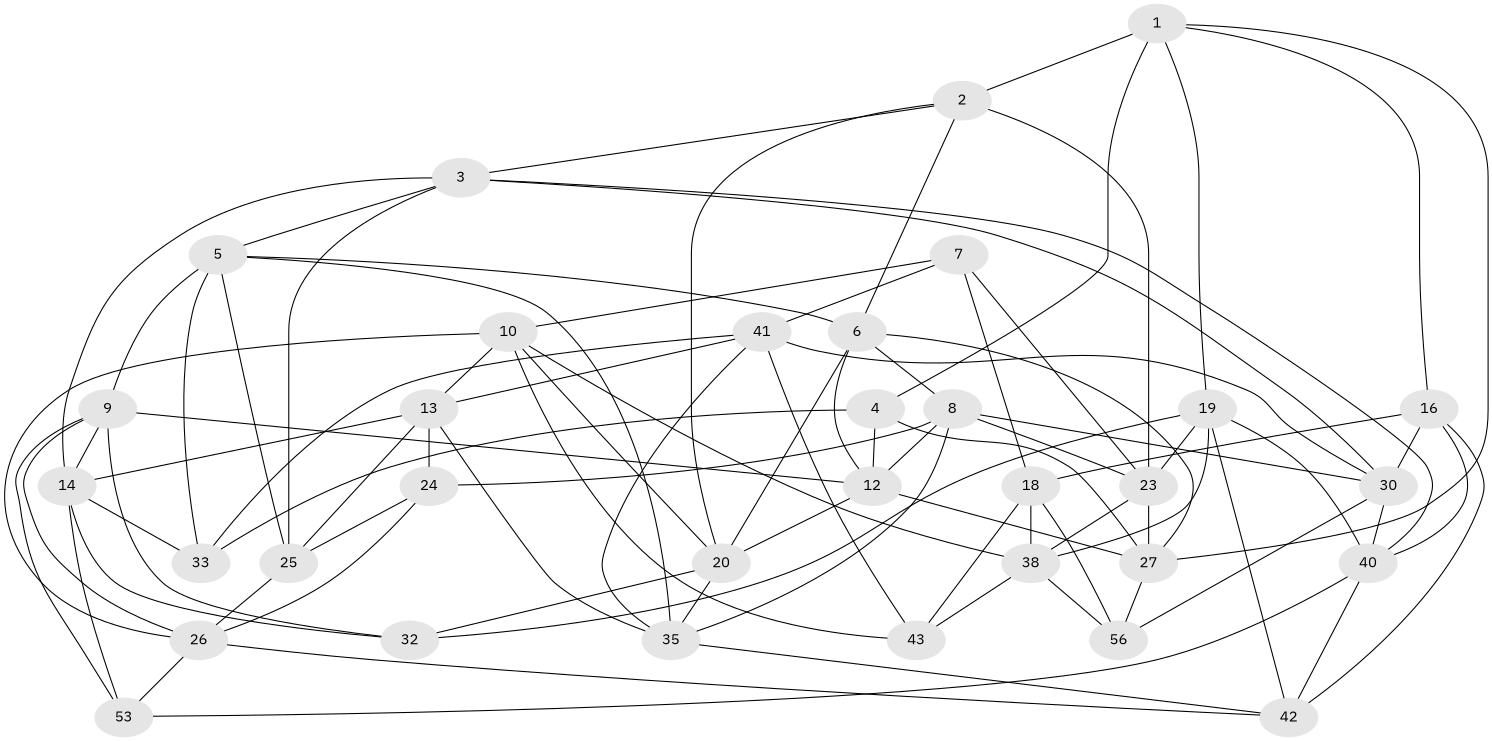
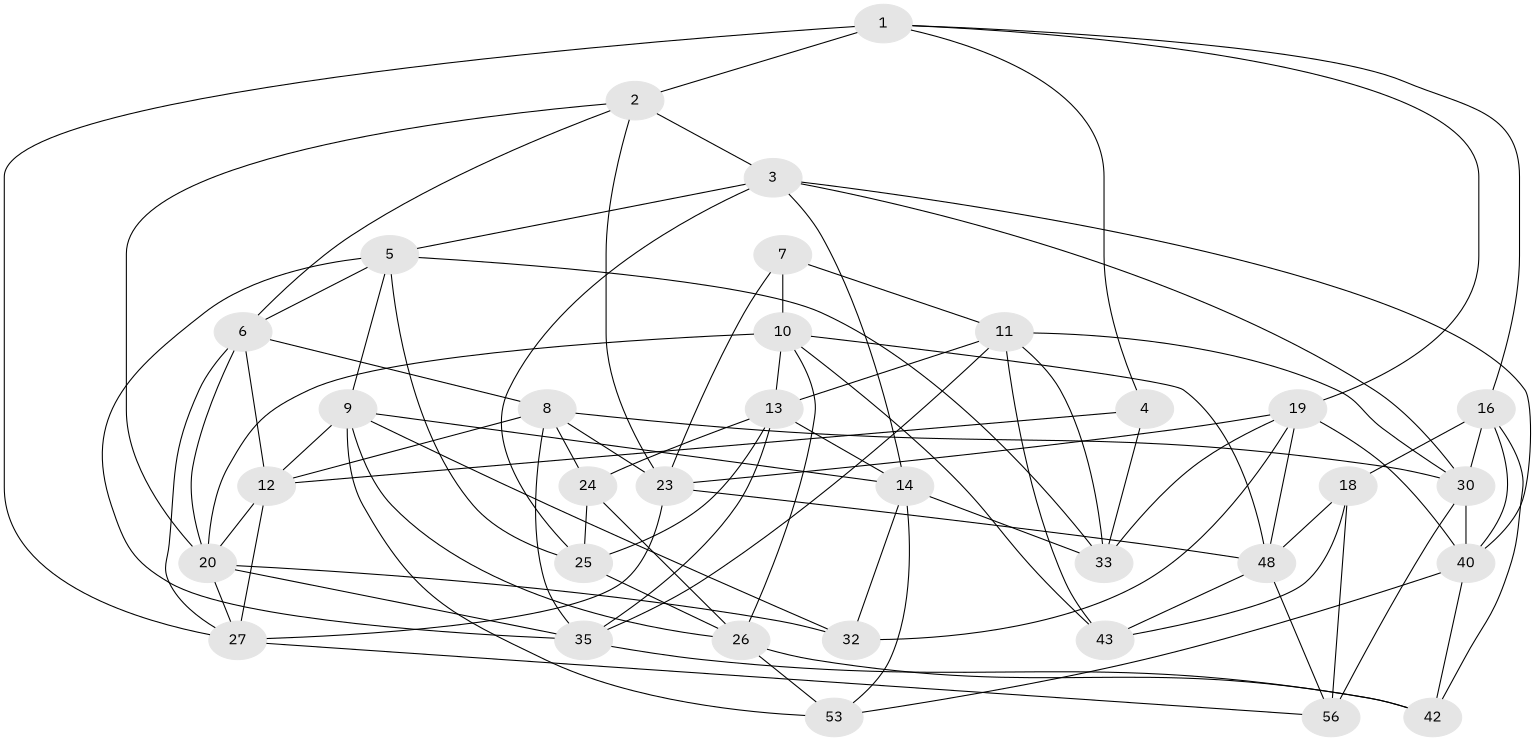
(762, 332) -> (1004, 332)
(995, 371) -> none
(1049, 456) -> (226, 609)
(1031, 563) -> (1267, 563)
(1252, 577) -> (1187, 472)
